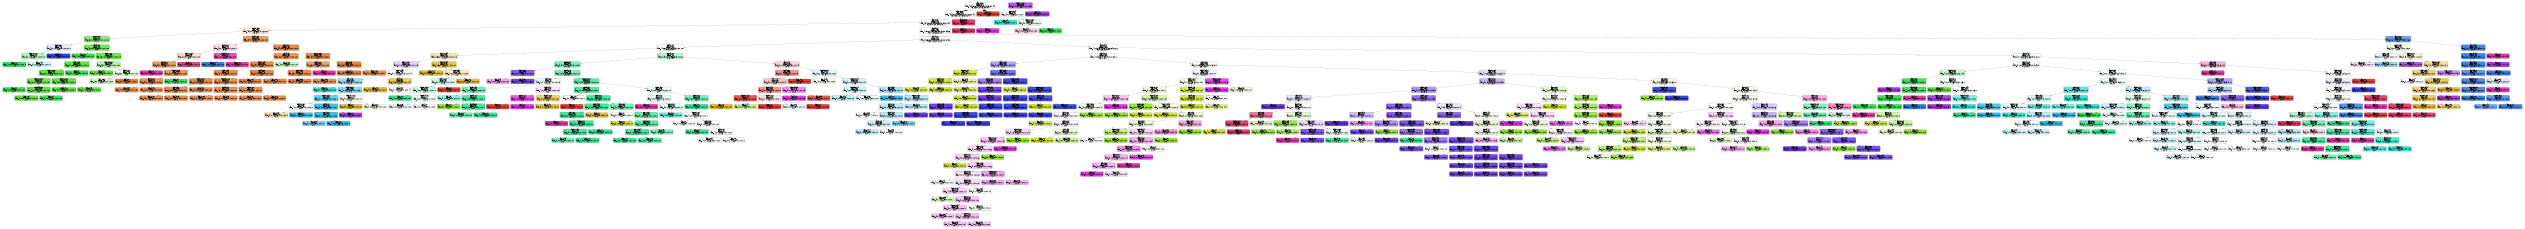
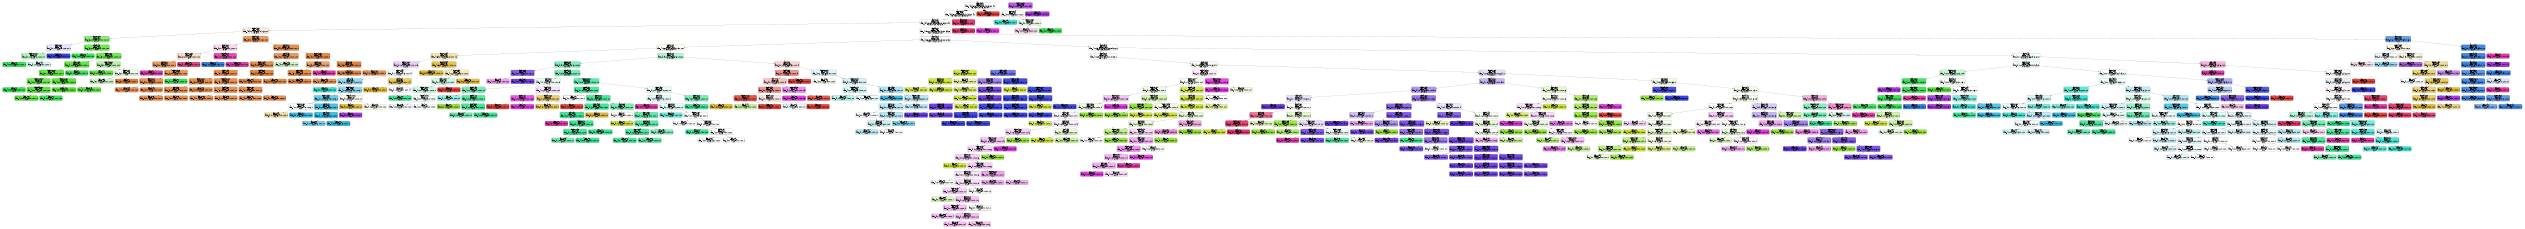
(1003, 64) -> none
